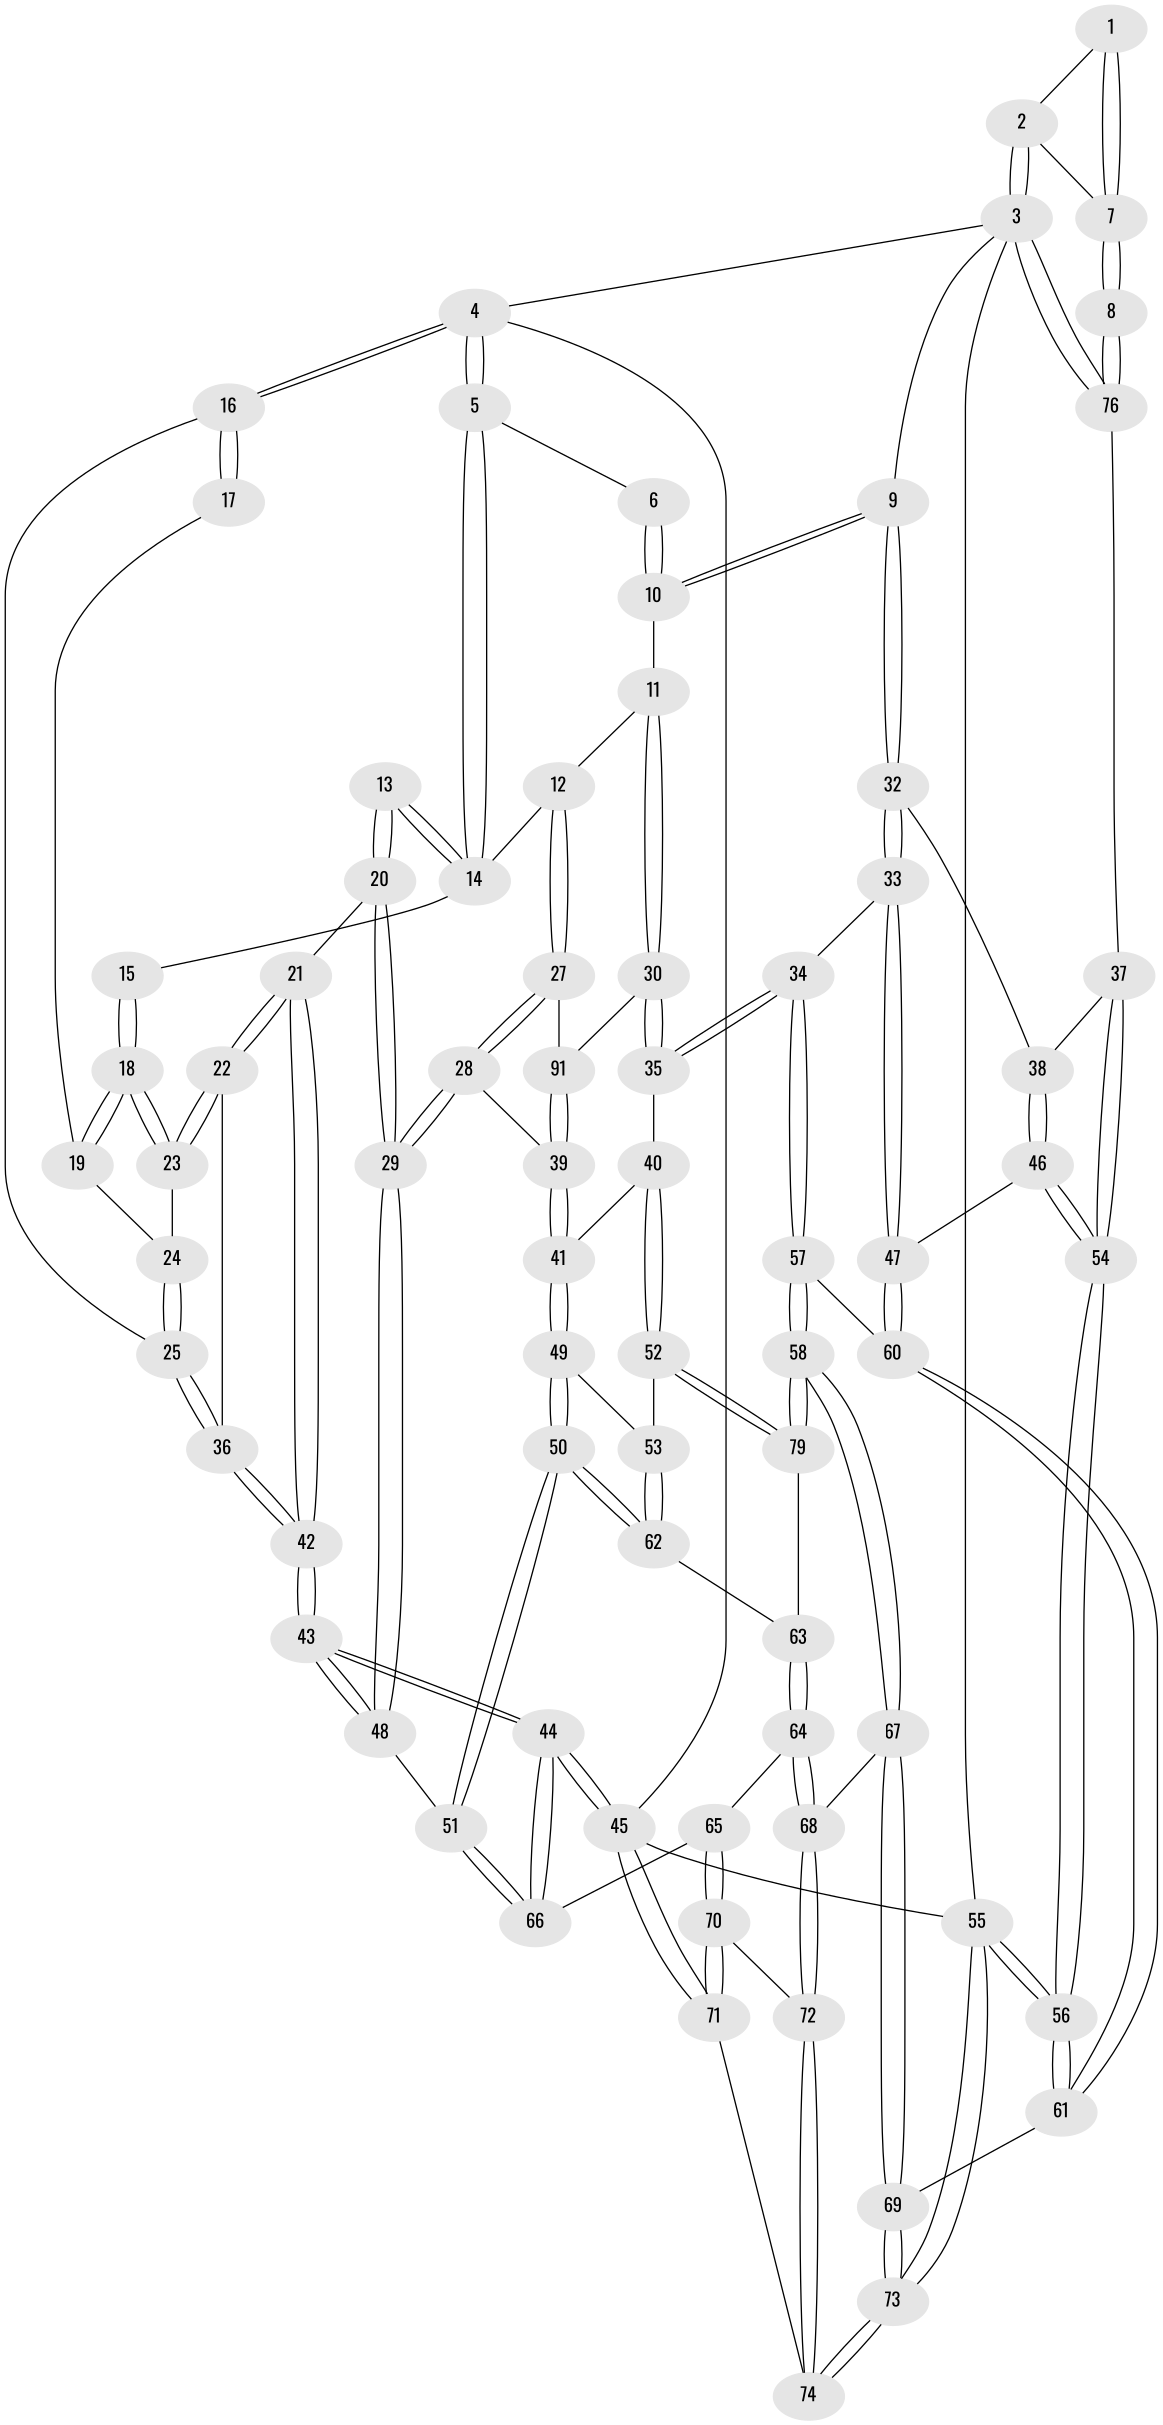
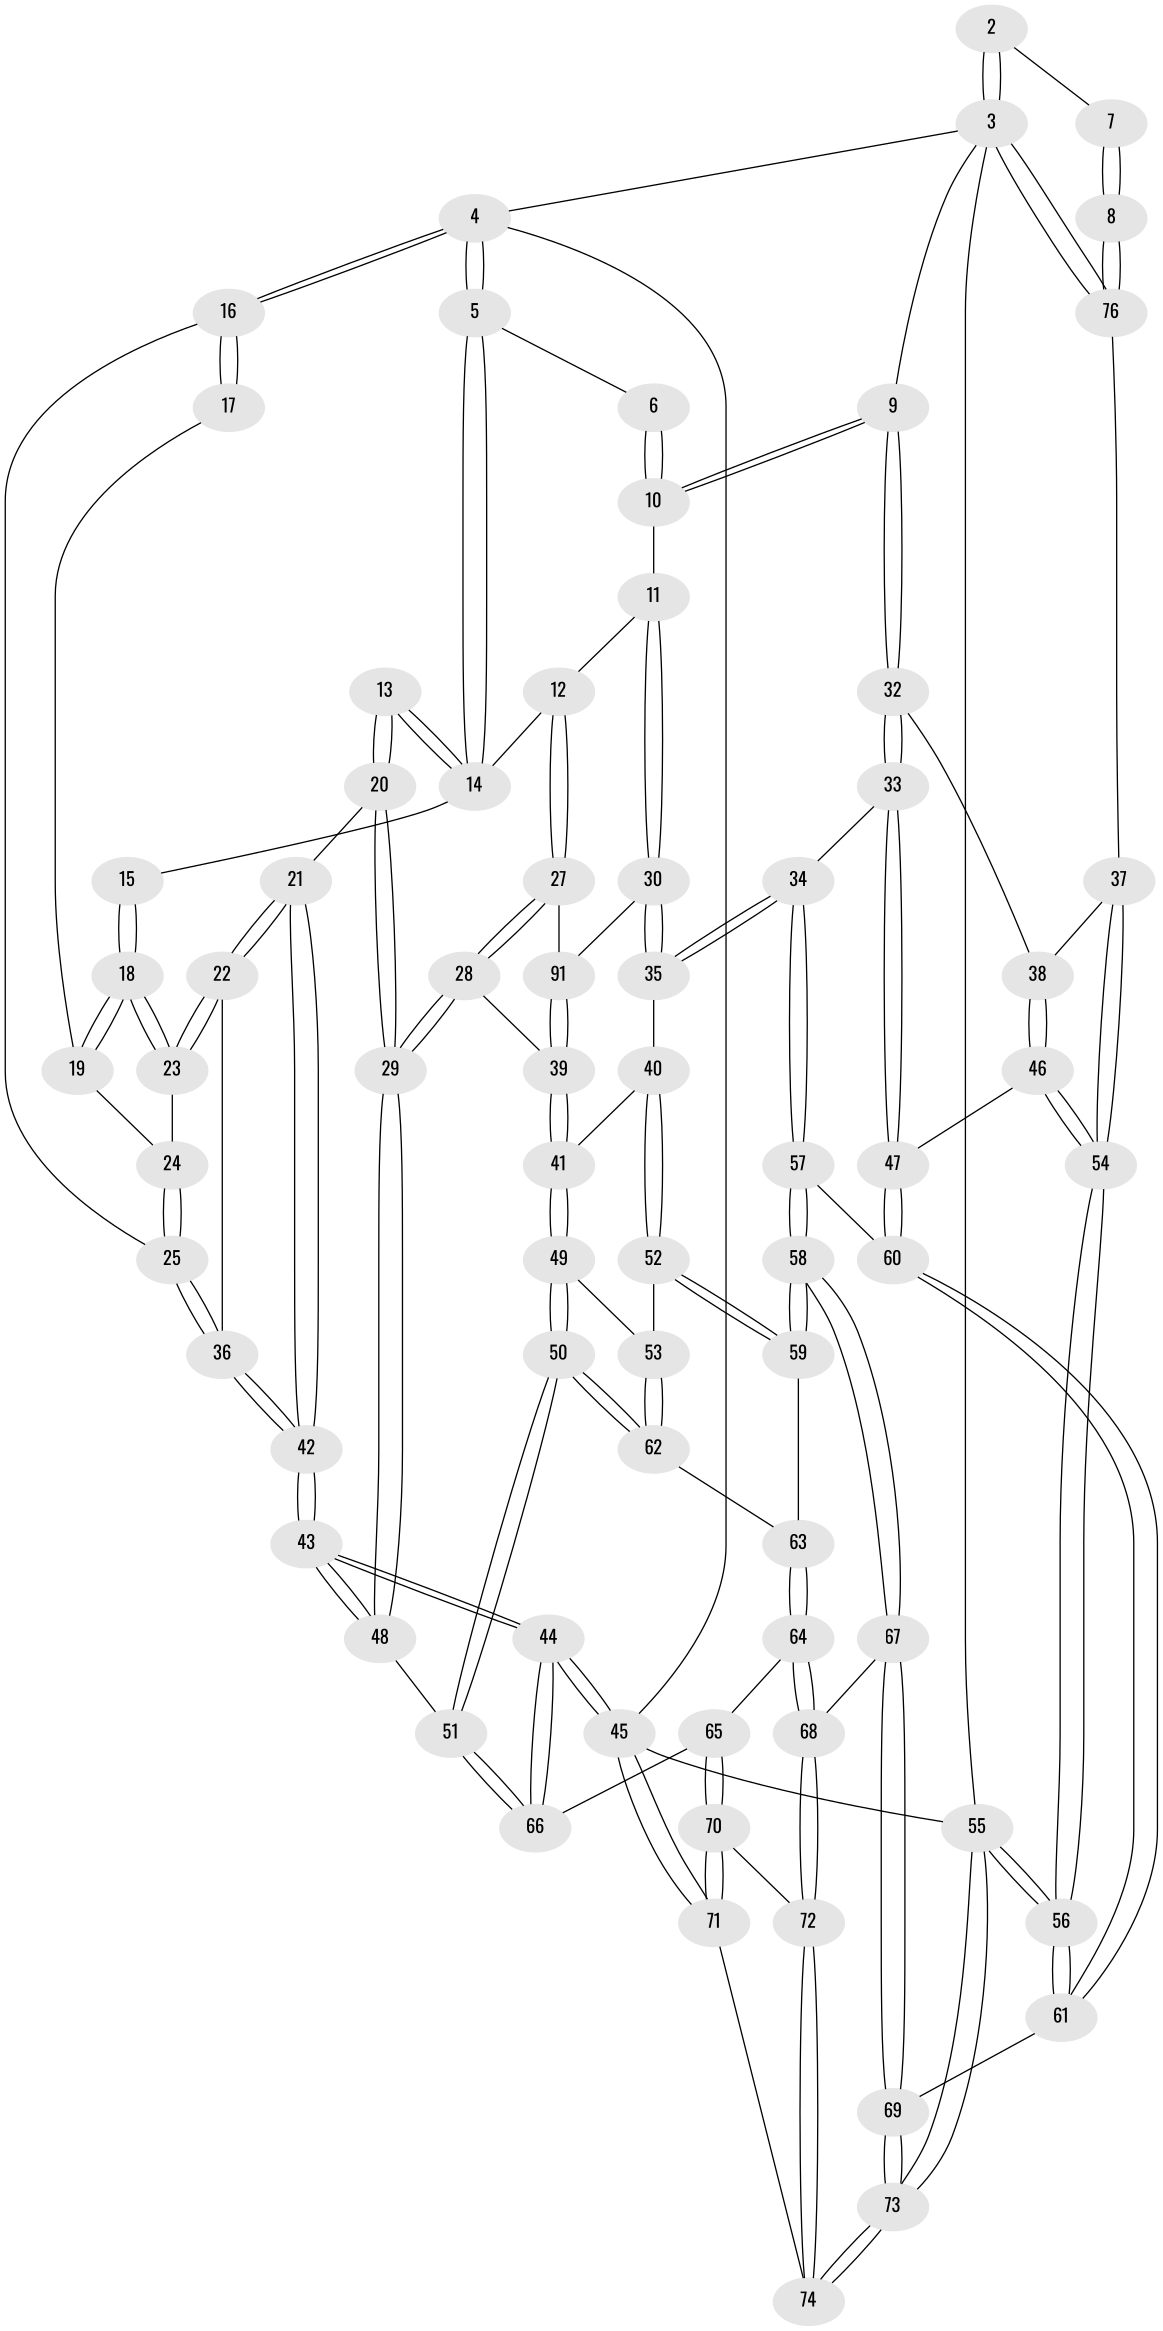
(1111, 29) -> none
(798, 1449) -> (798, 1355)
